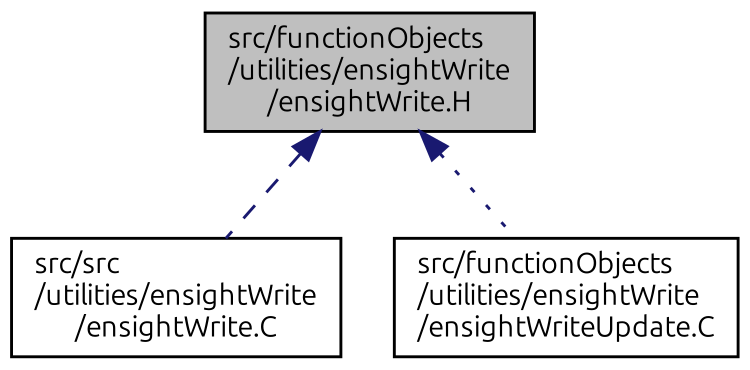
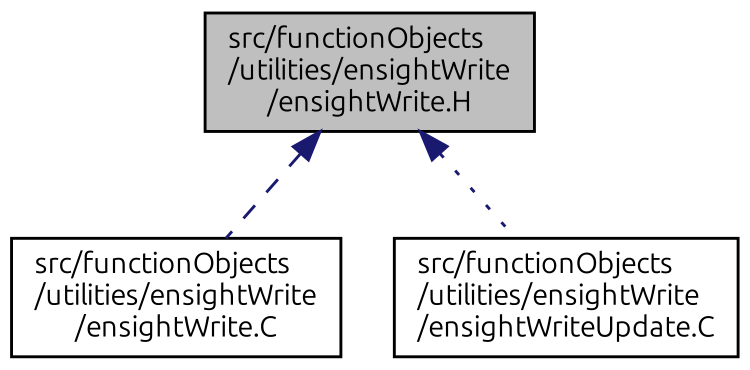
(176, 298) -> (176, 298)
